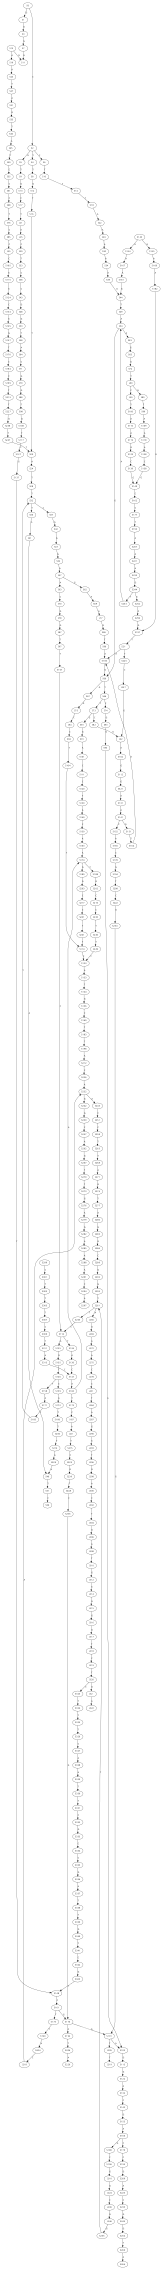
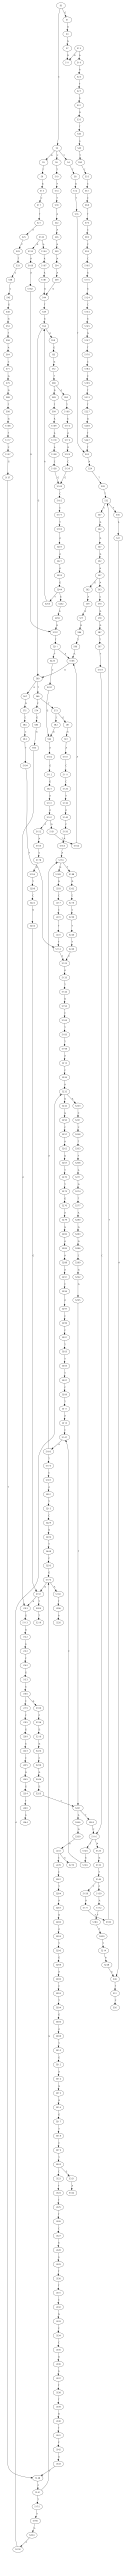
none -> (65, 1315)
(91, 1369) -> (58, 1857)
